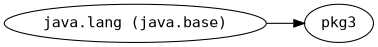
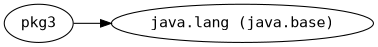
(280, 23) -> (87, 23)
